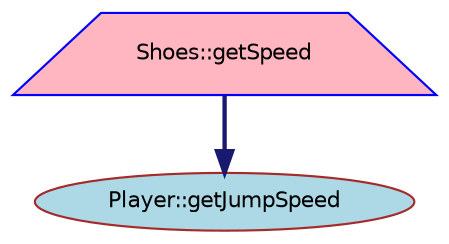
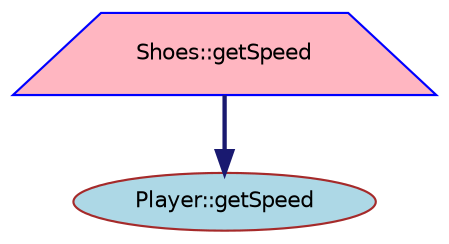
(225, 202) -> (225, 202)
